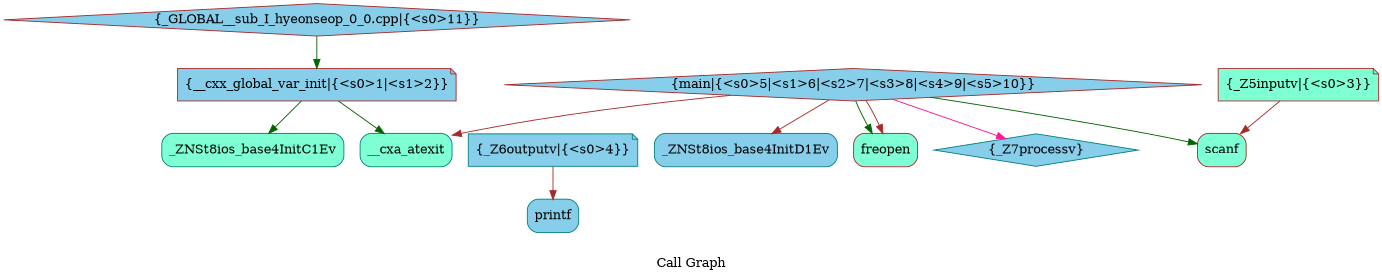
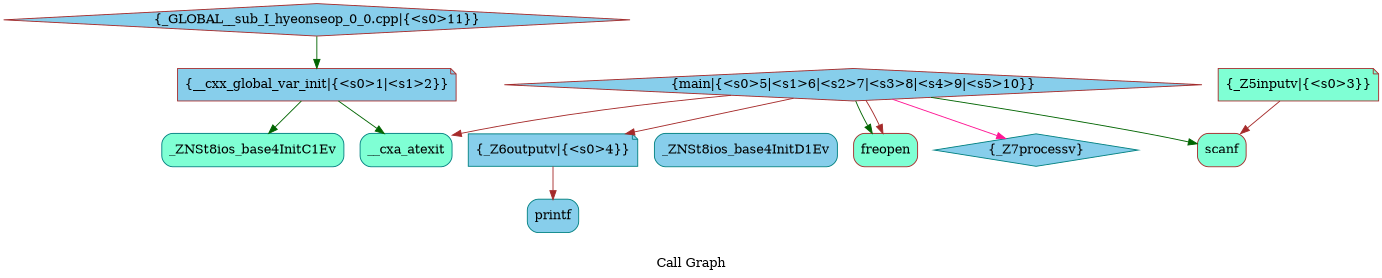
(804, 114) -> (714, 115)
